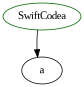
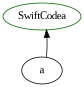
(37, 40) -> (47, 47)
